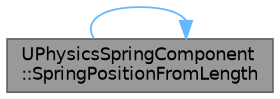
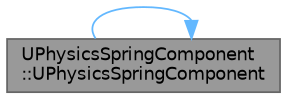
(140, 66) -> (144, 66)
